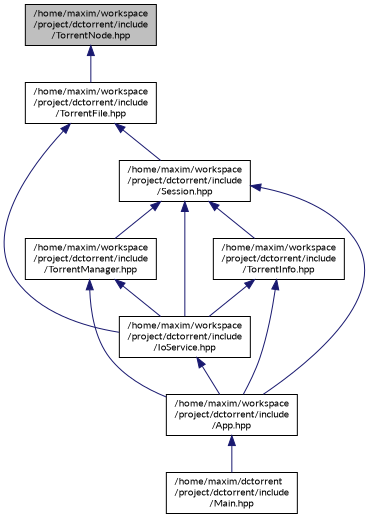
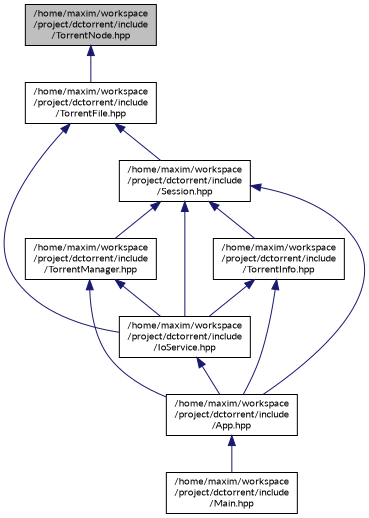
(232, 493) -> (232, 493)
